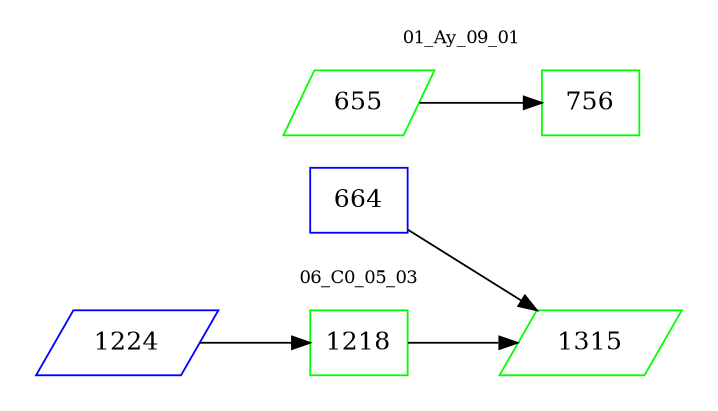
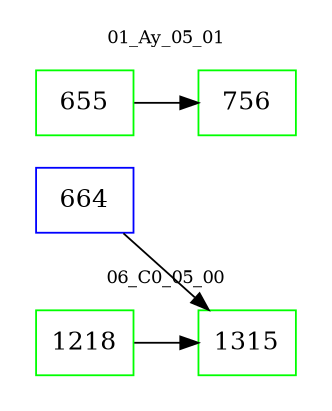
(461, 39) -> (166, 39)
(359, 103) -> (85, 103)
(359, 279) -> (166, 279)
(127, 343) -> none
(591, 343) -> (247, 343)
